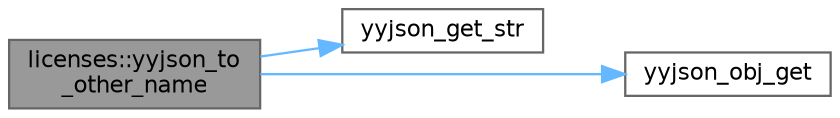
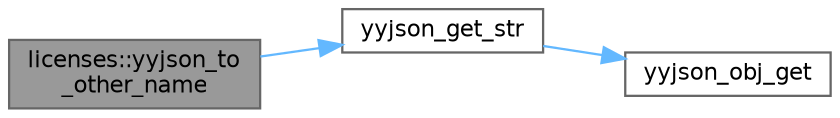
(431, 74) -> (573, 51)
